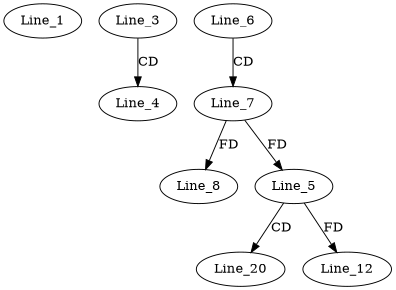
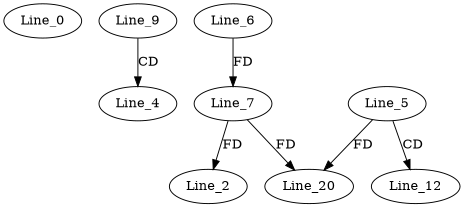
(43, 21) -> (43, 21)
(138, 21) -> (138, 21)
(244, 62) -> (244, 62)
(261, 141) -> (268, 141)
(199, 186) -> (208, 186)
(282, 228) -> (363, 145)
(334, 228) -> (413, 145)
